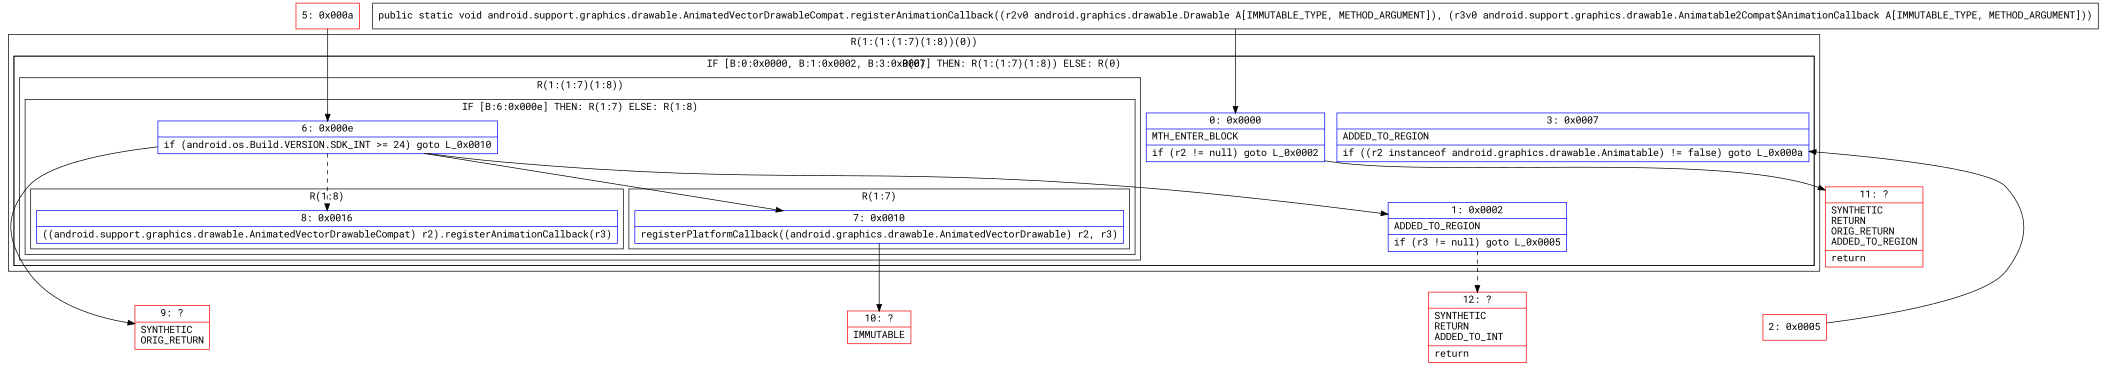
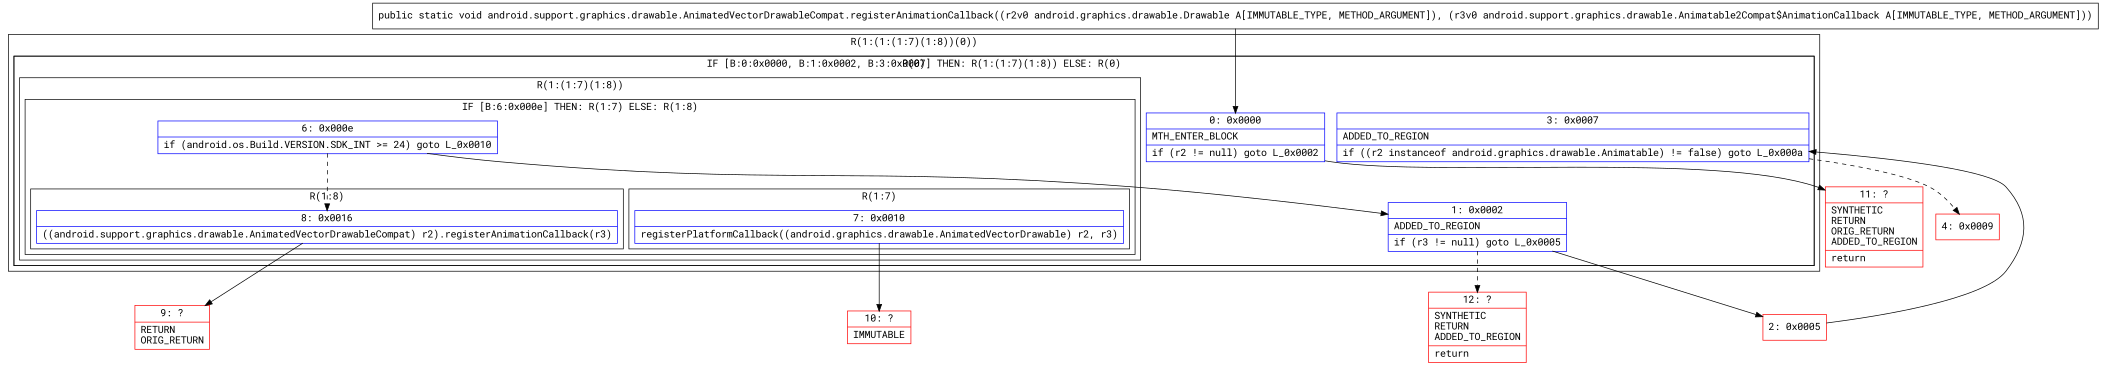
(328, 16) -> none
(34, 181) -> (250, 277)
(600, 182) -> none
none -> (1968, 227)
none -> (1654, 283)
(167, 330) -> (158, 330)
(1469, 337) -> (1477, 337)
